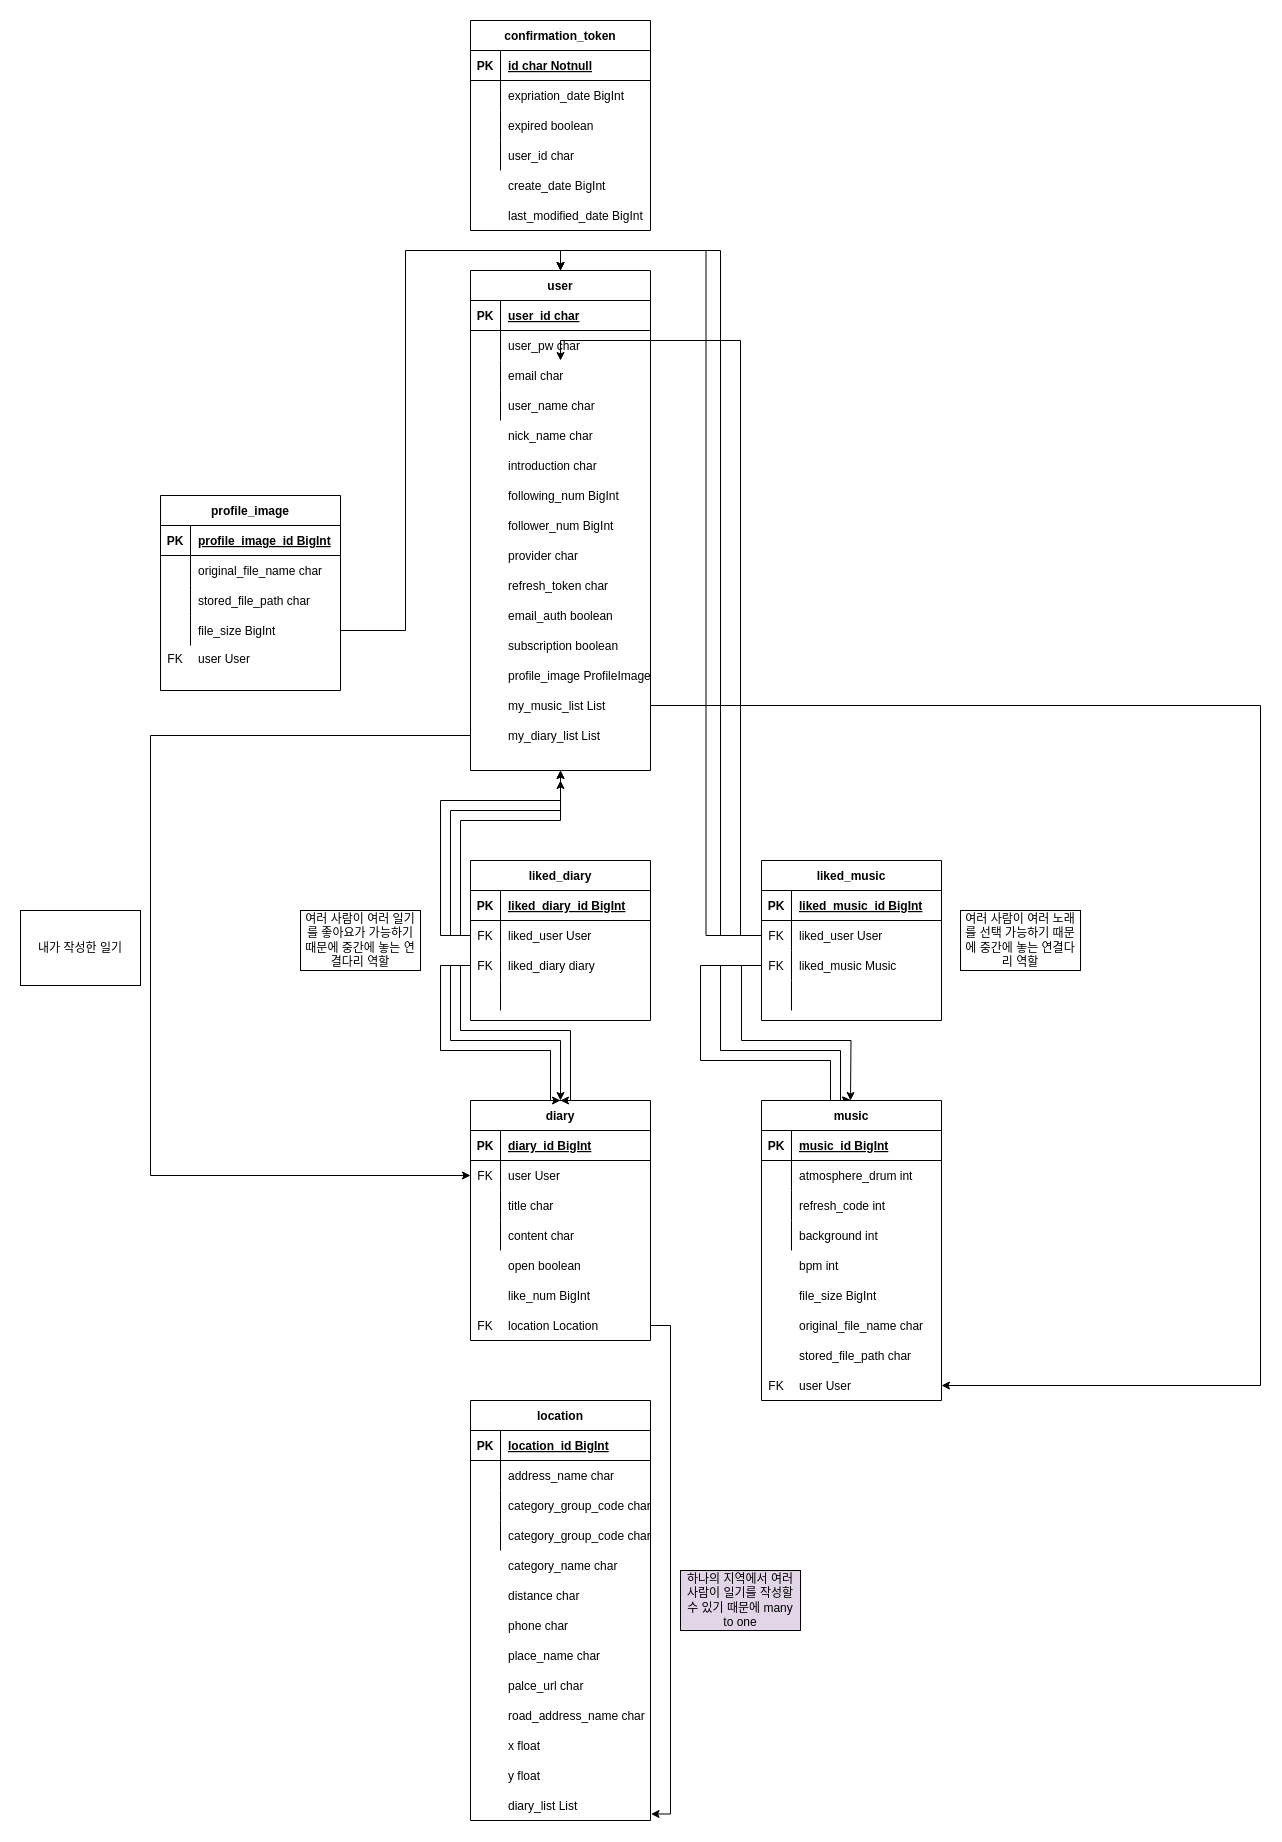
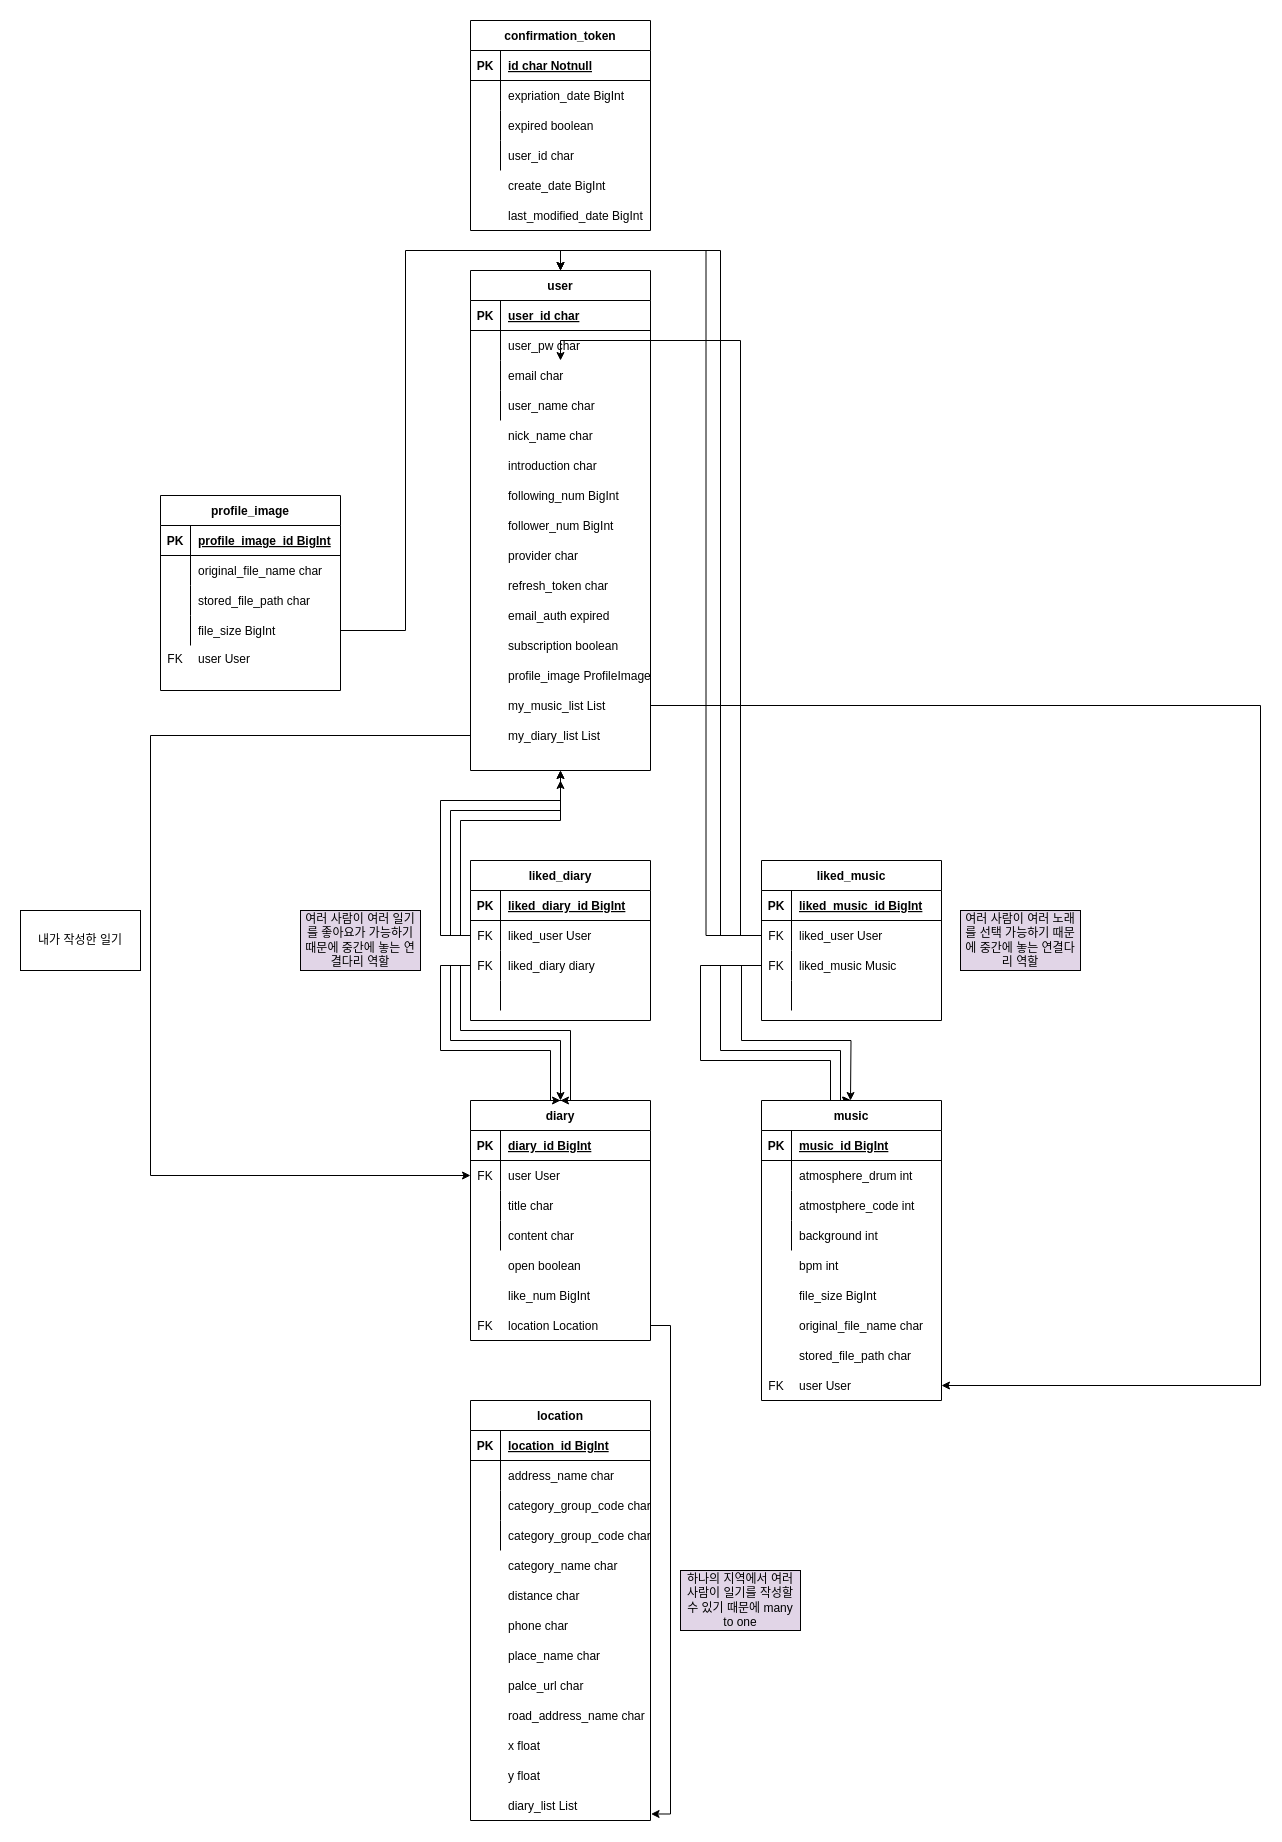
(562, 616) -> (562, 616)
(361, 941) -> (361, 941)
(1021, 941) -> (1021, 941)
(81, 948) -> (81, 941)
(850, 1206) -> (863, 1206)
